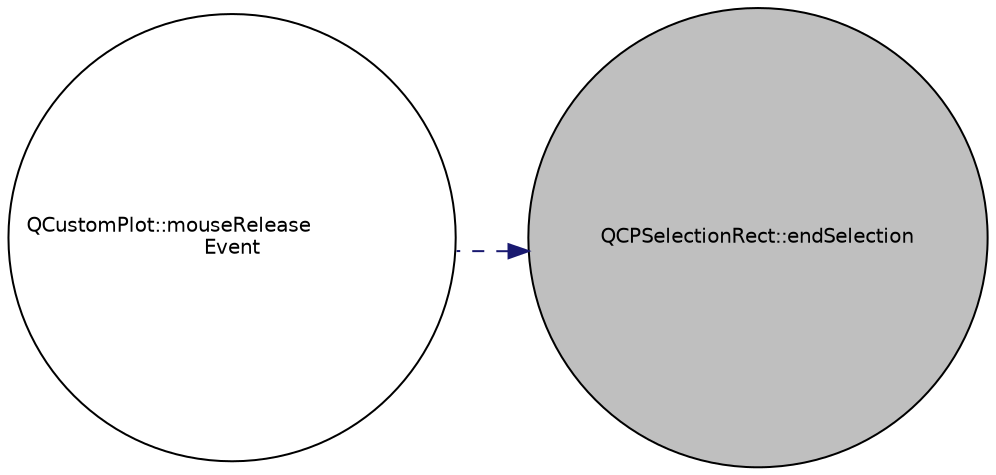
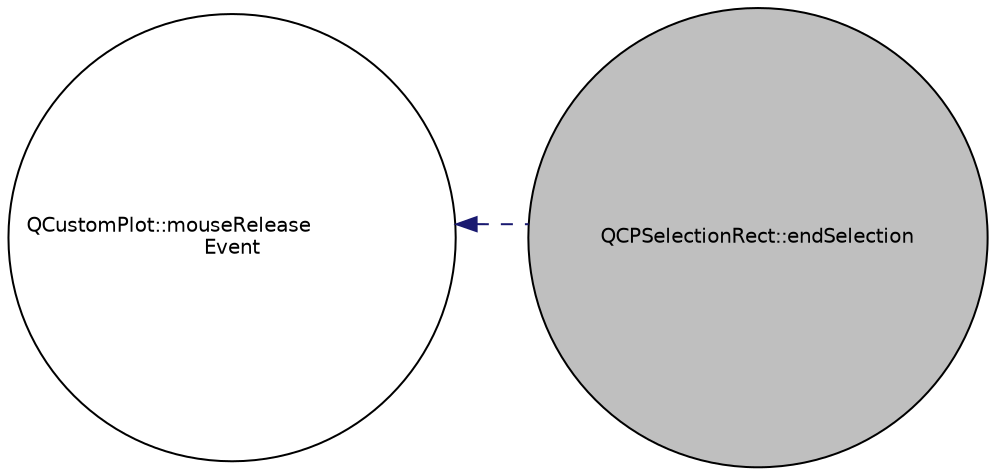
(482, 251) -> (503, 224)
